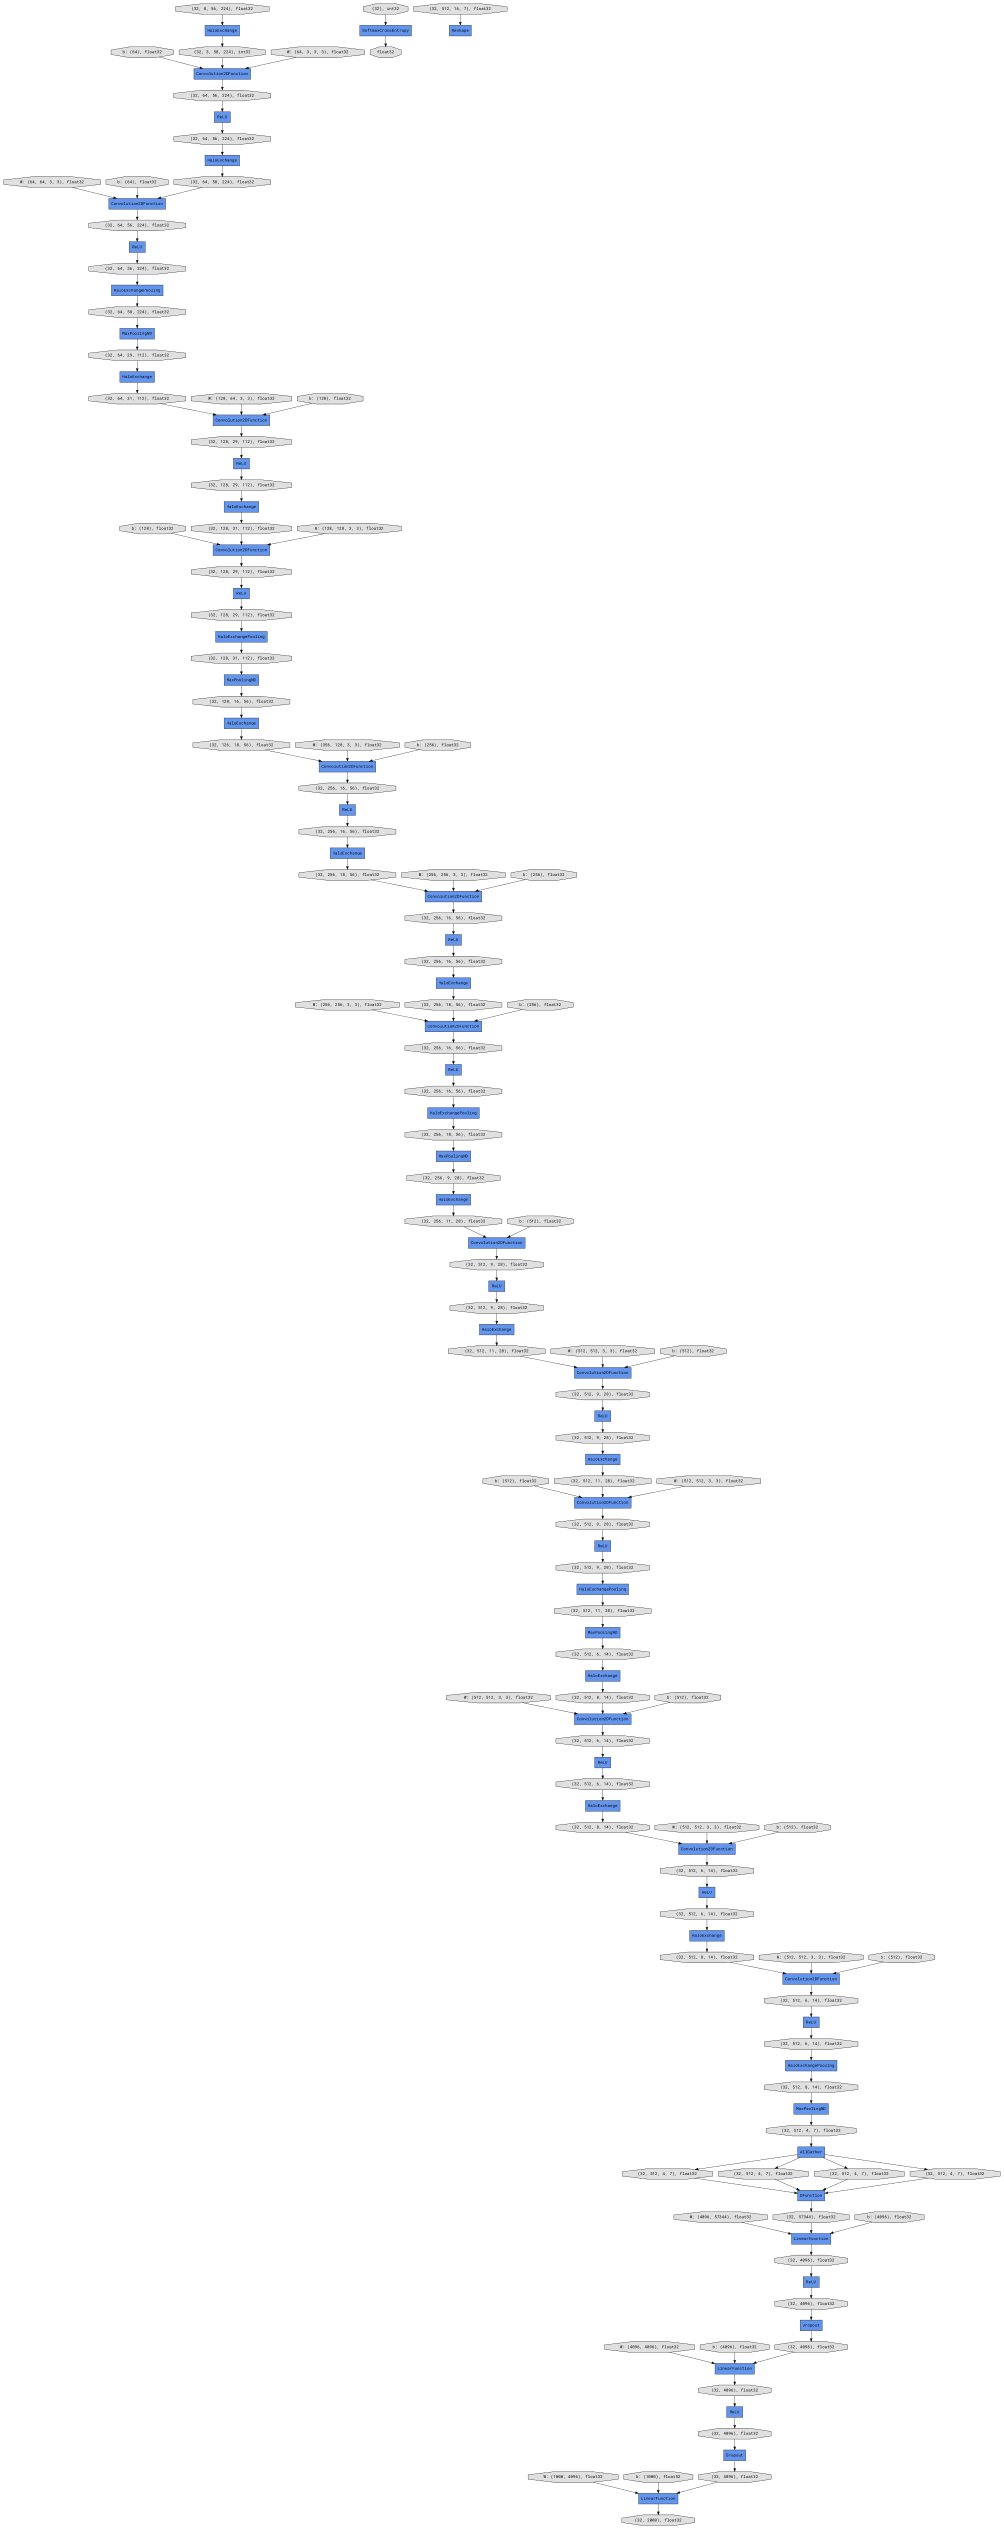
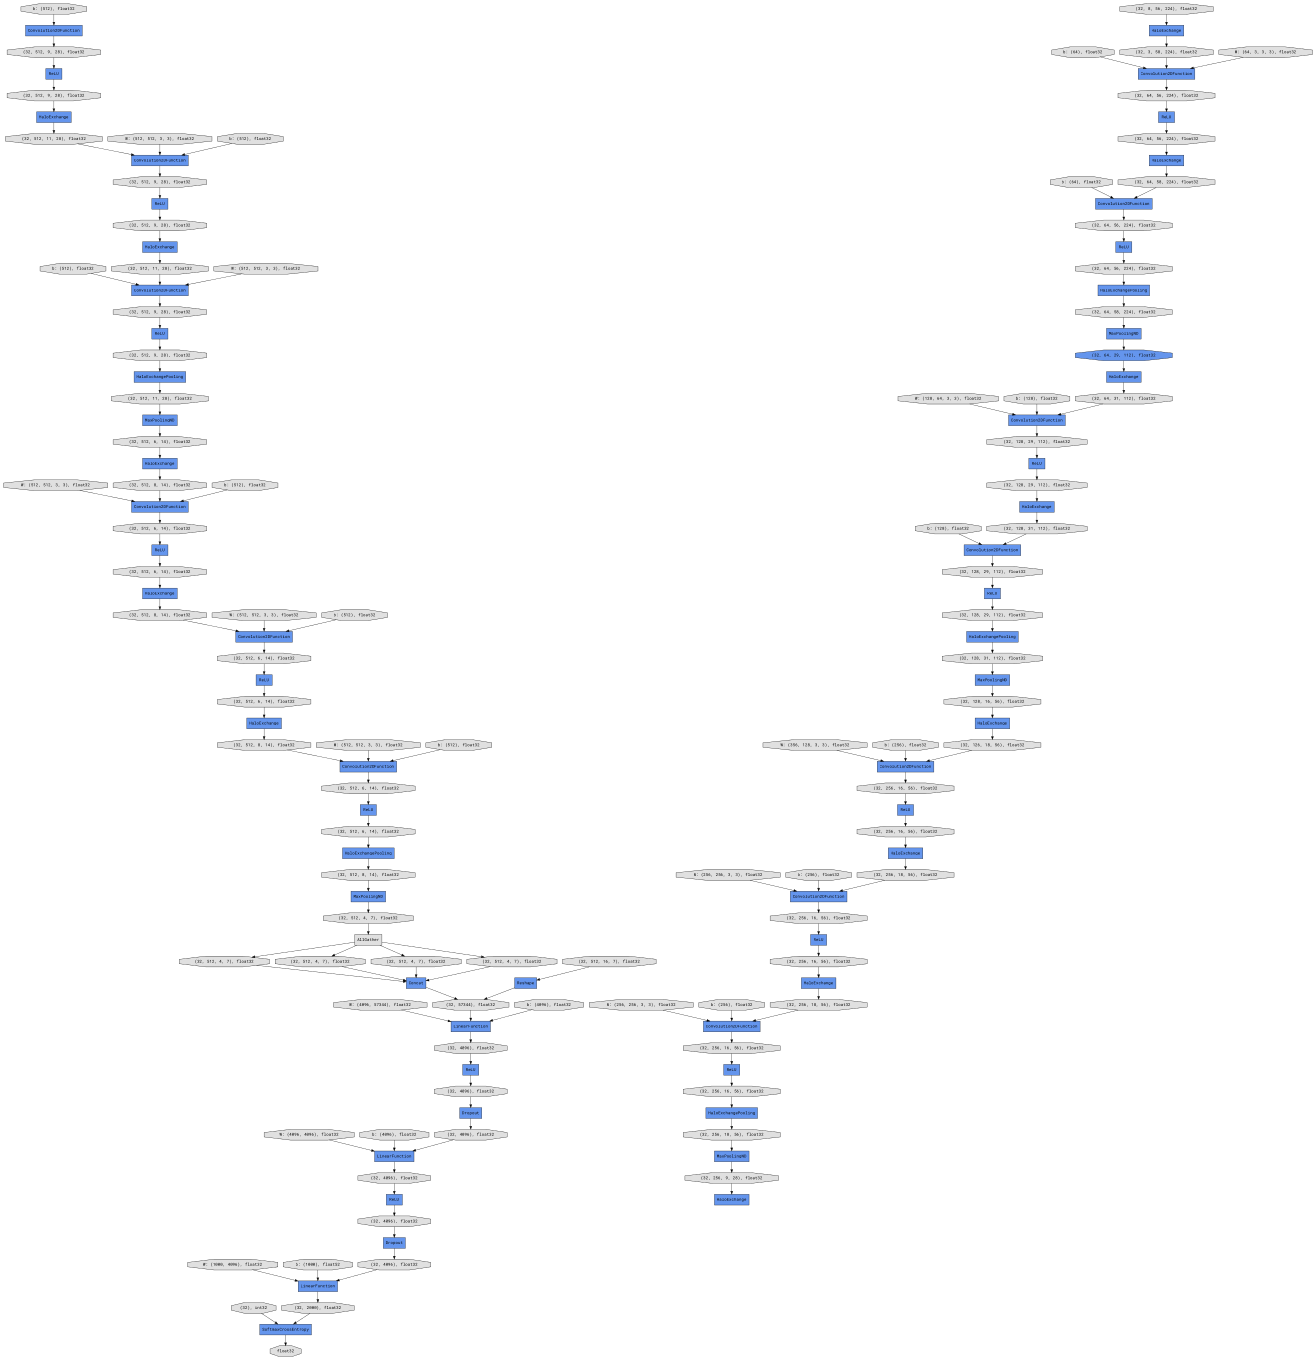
(222, 52) -> (1167, 52)
(52, 182) -> none
(137, 355) -> (1124, 355)
(349, 529) -> none
none -> (501, 993)
(453, 1221) -> none
none -> (303, 1318)
(811, 2152) -> (368, 940)
(811, 2196) -> (416, 983)
